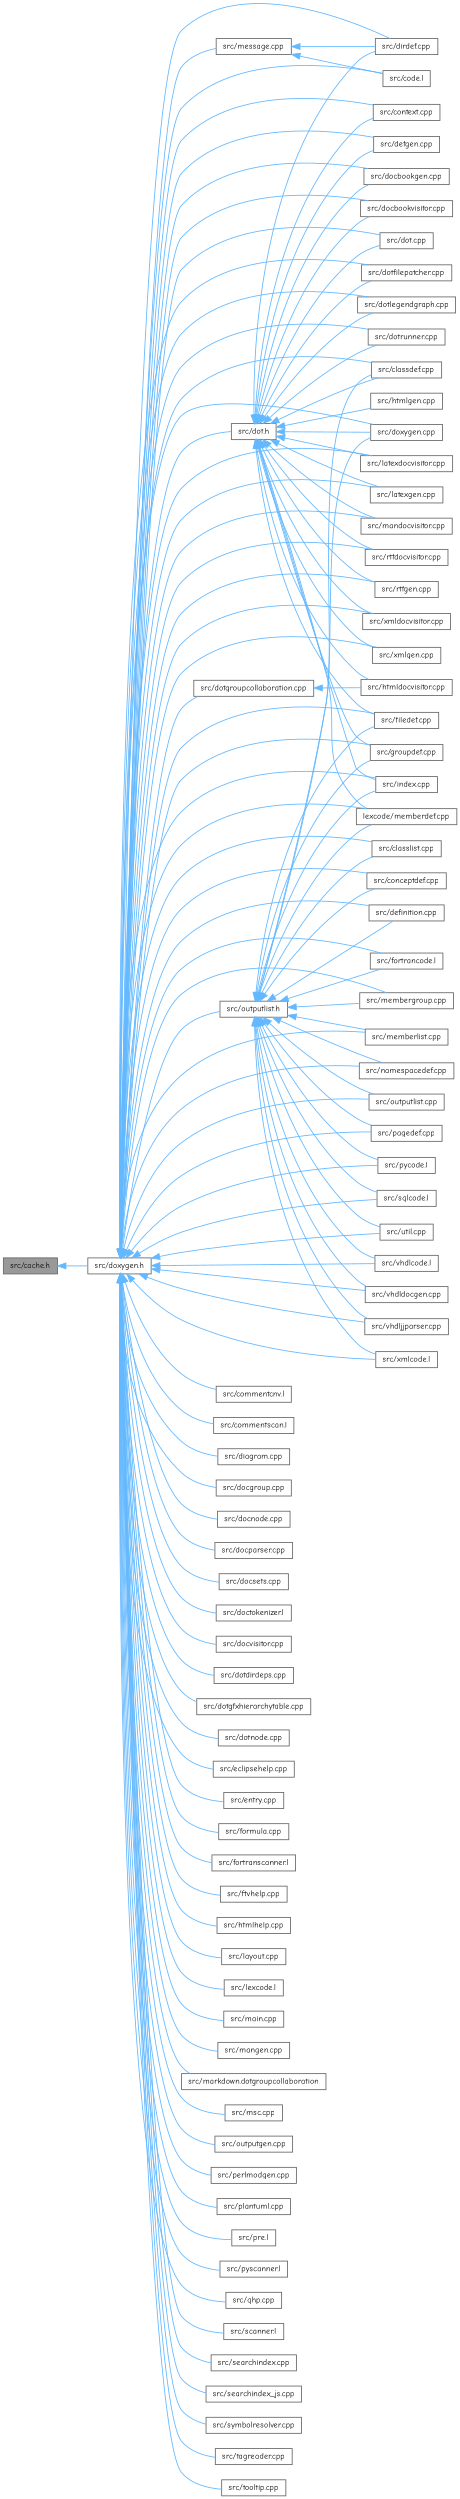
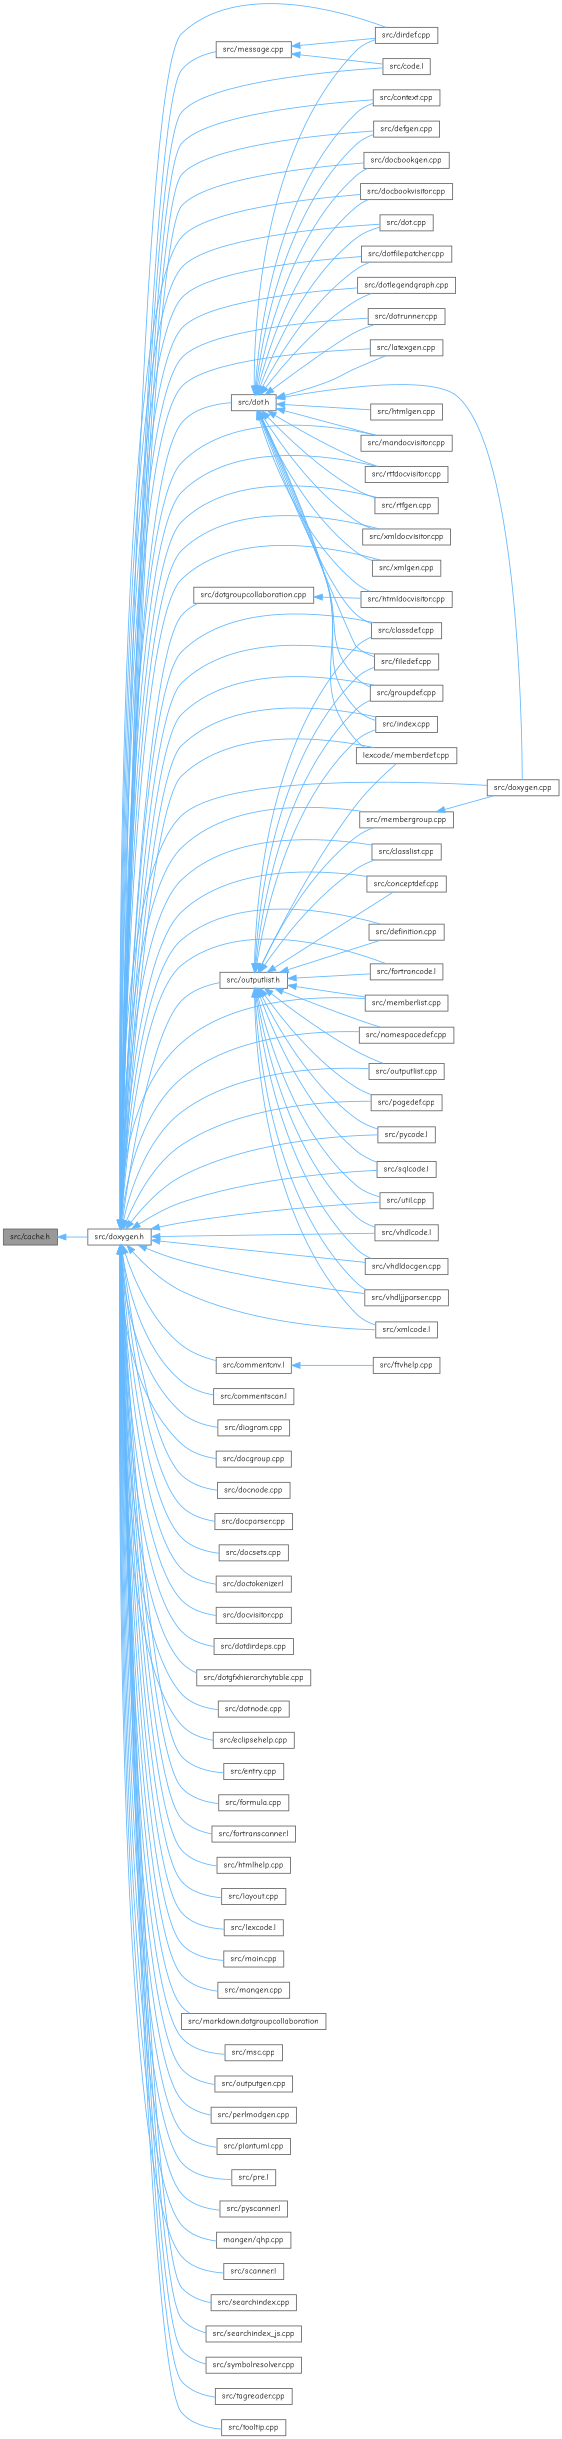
(407, 464) -> none
(324, 713) -> (469, 803)
(137, 1604) -> (337, 1365)
(254, 2300) -> (254, 2240)
